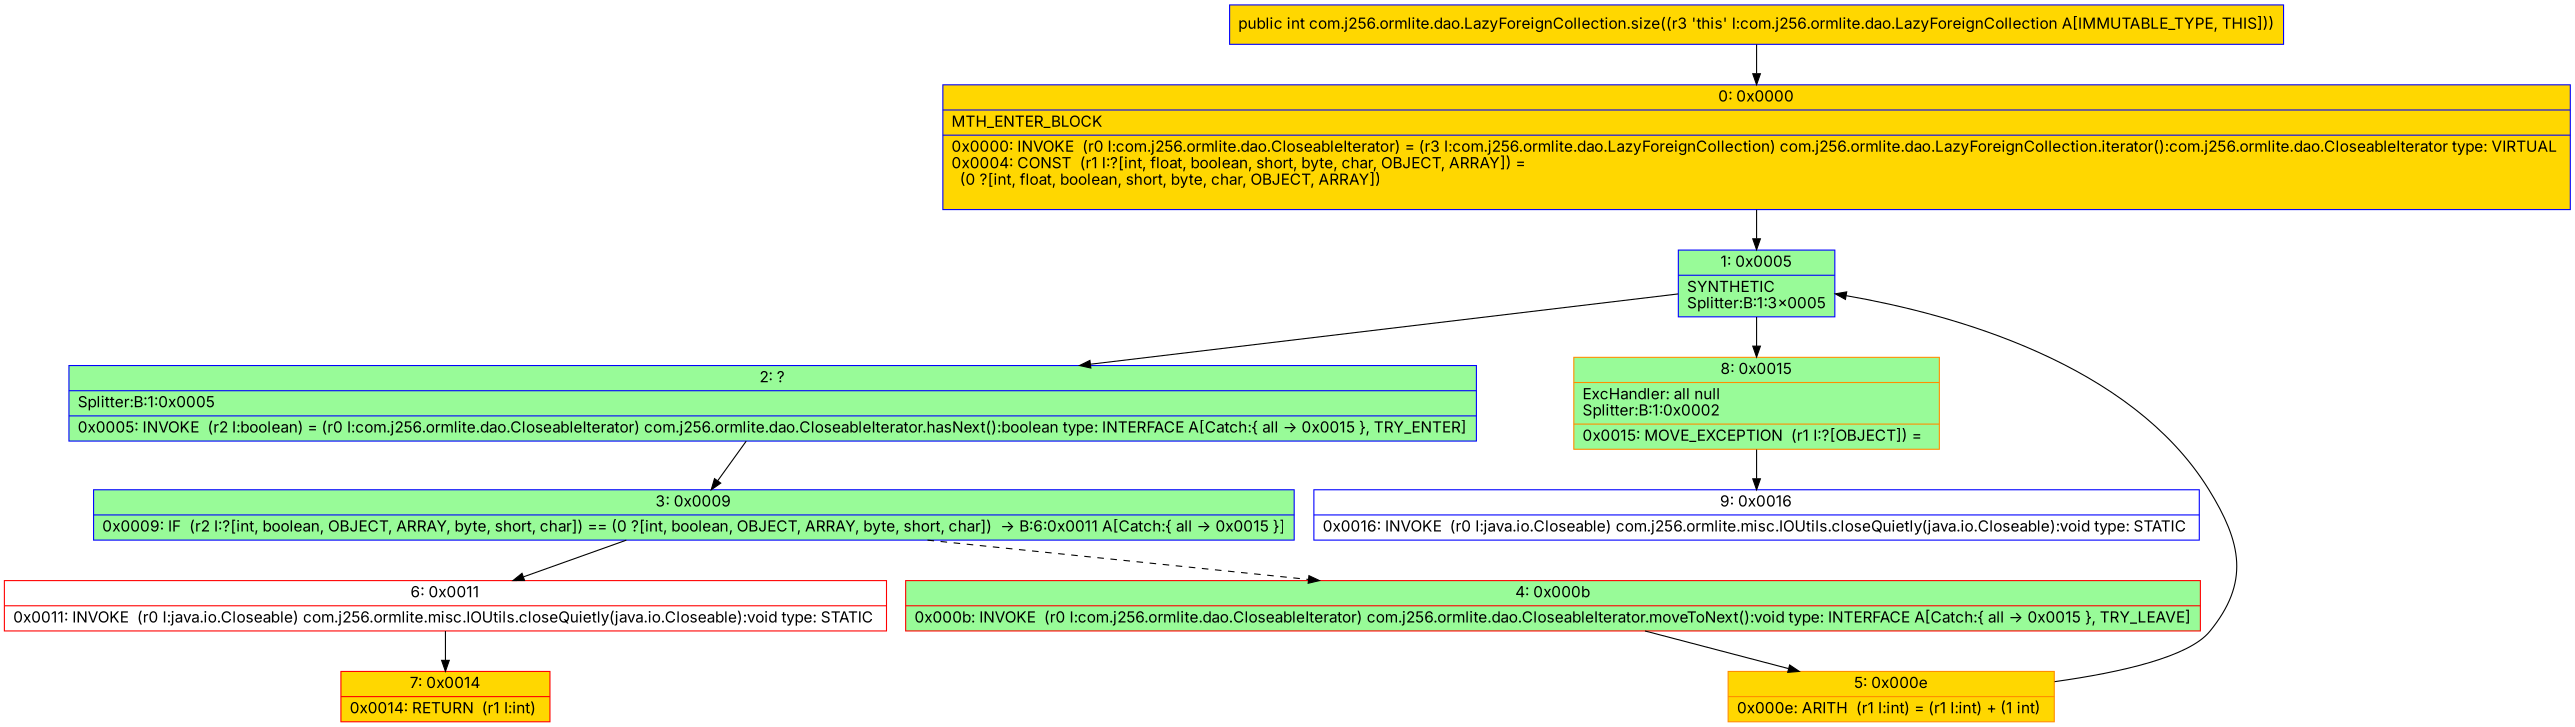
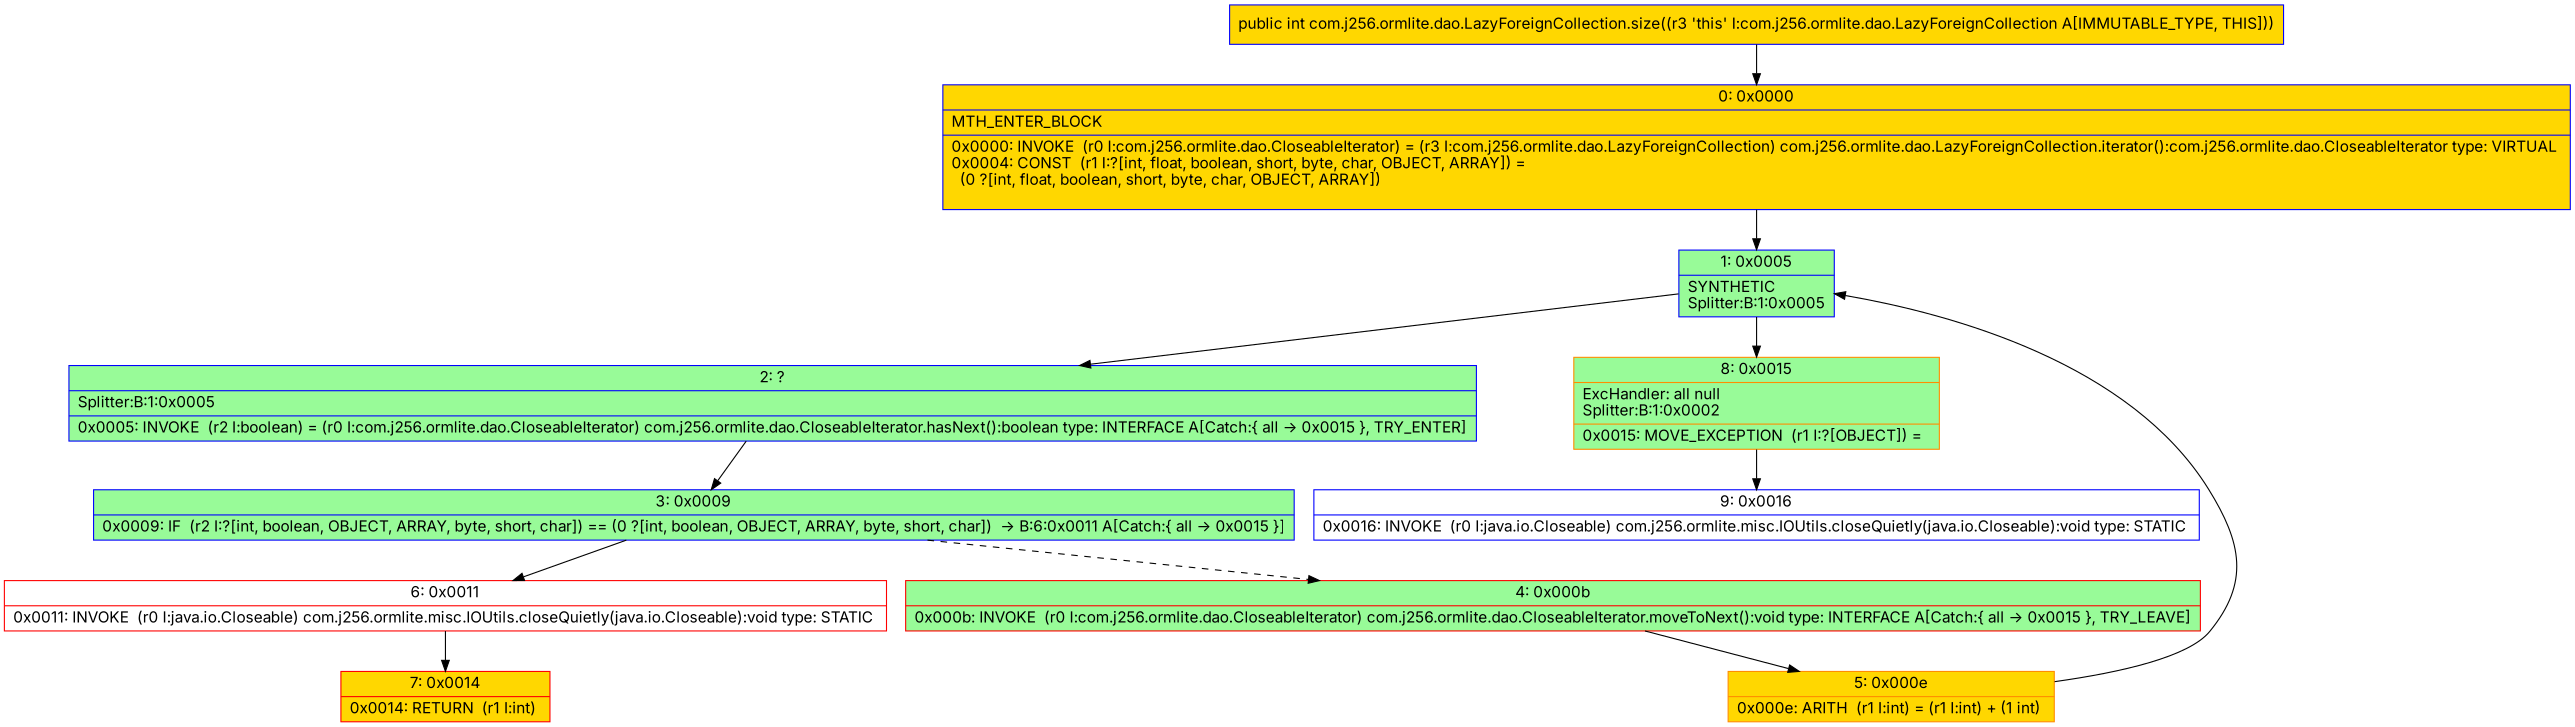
(1757, 304) -> (1757, 304)
